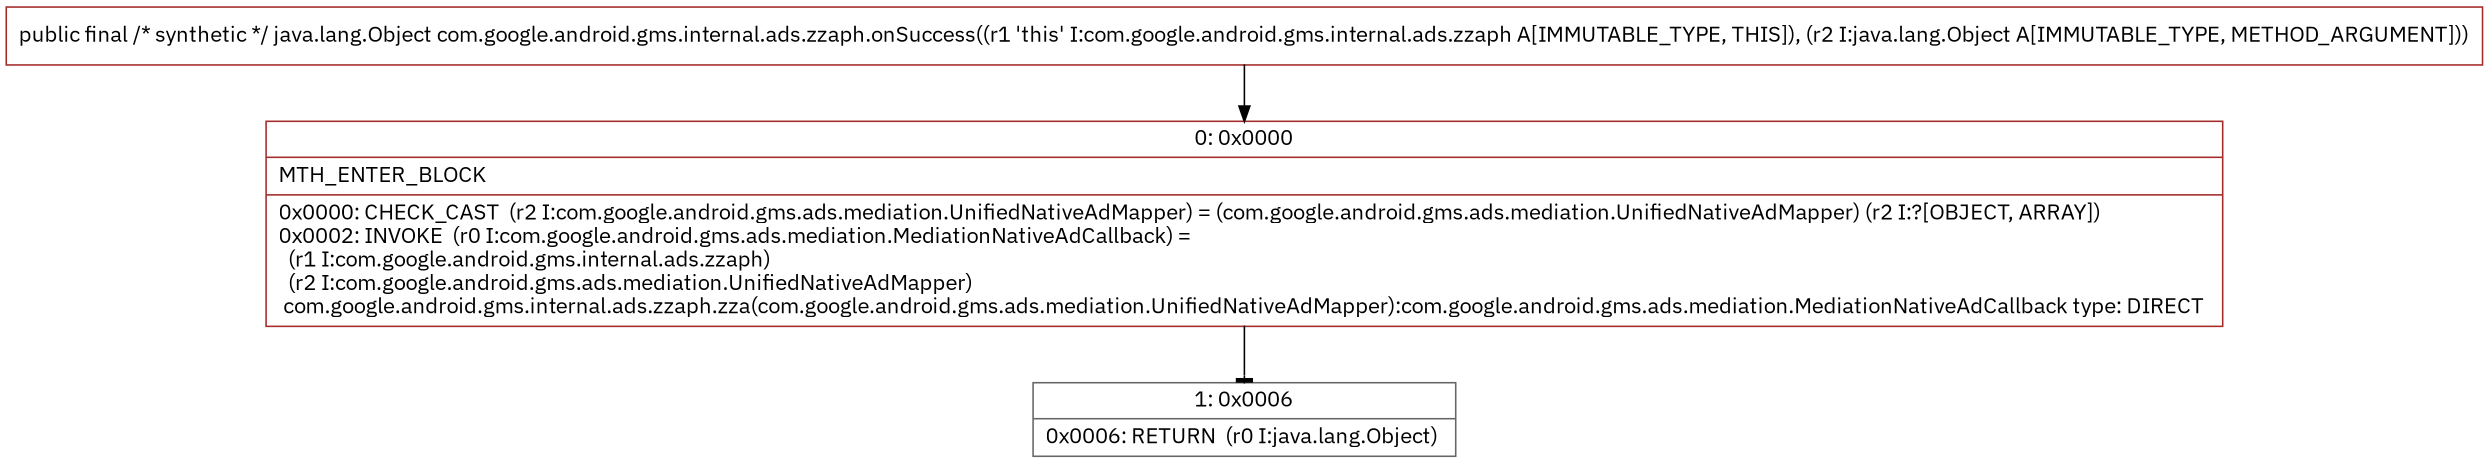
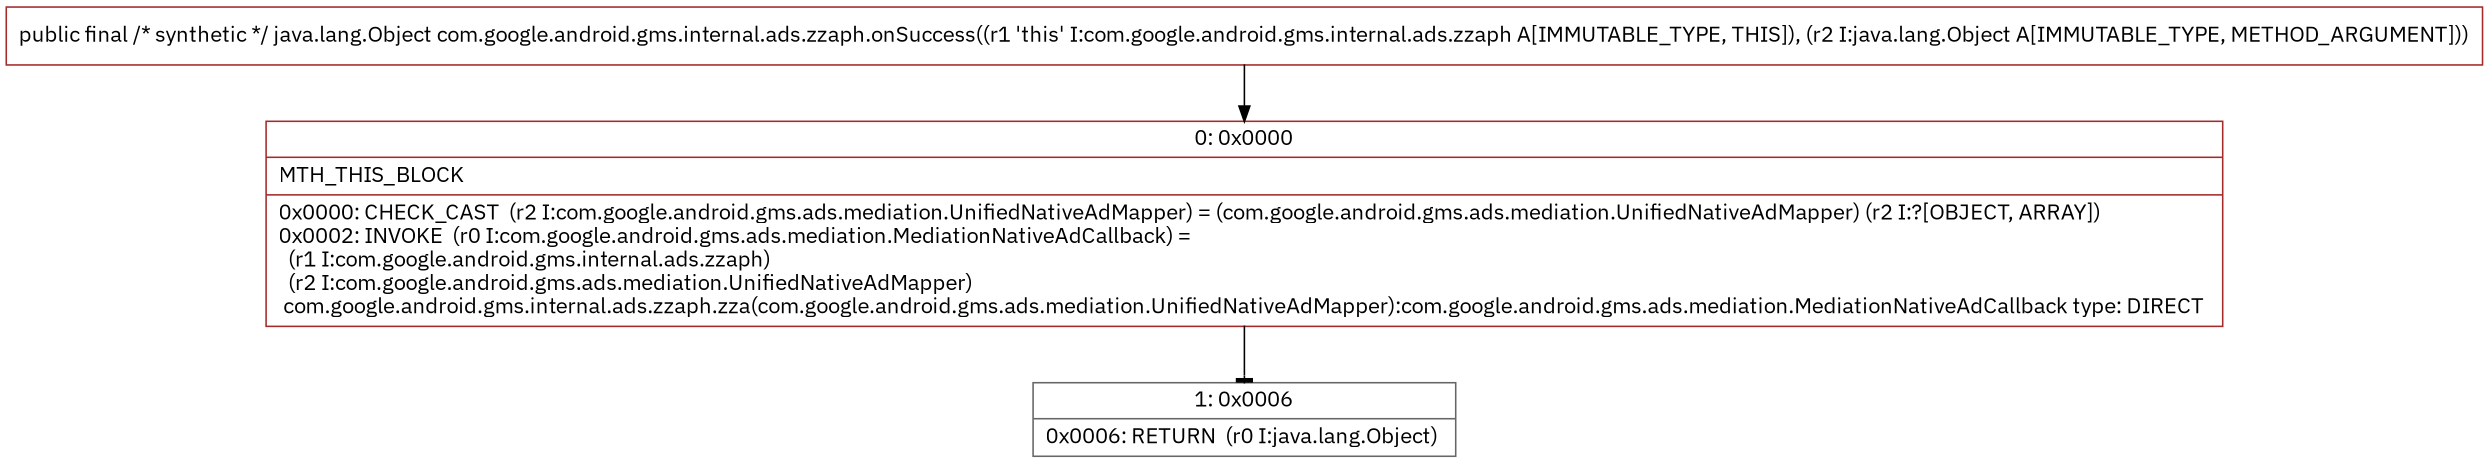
(383, 175) -> (372, 175)
